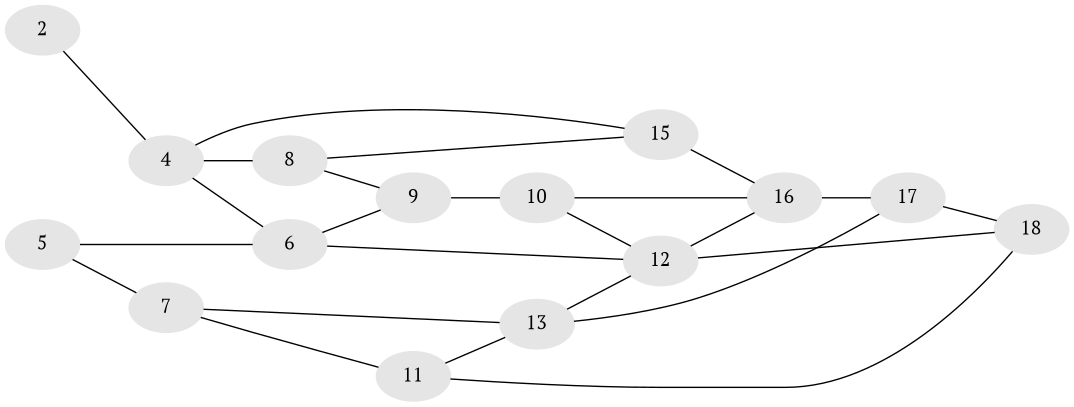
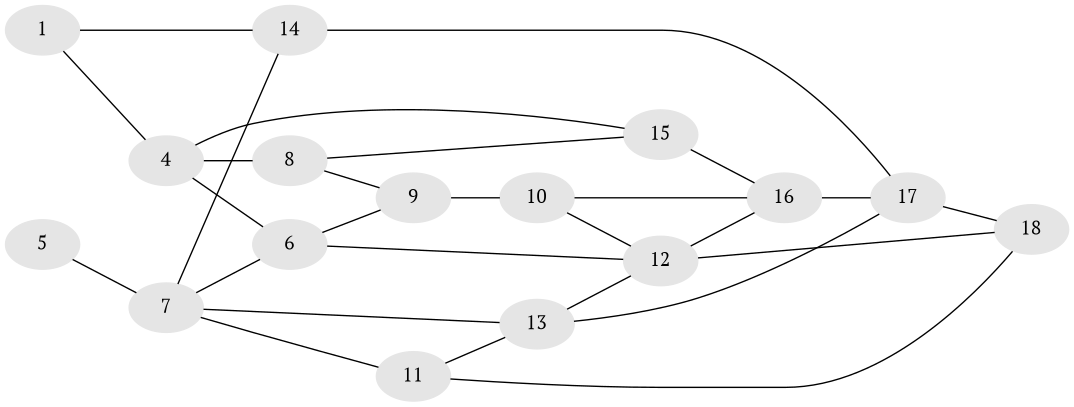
(43, 30) -> (43, 30)
none -> (290, 30)
(166, 245) -> (228, 276)
